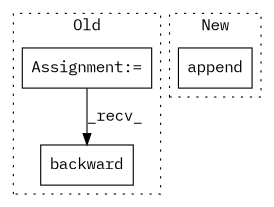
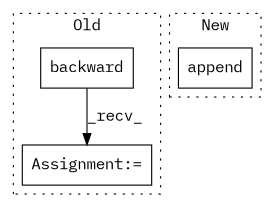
(87, 111) -> (87, 111)
